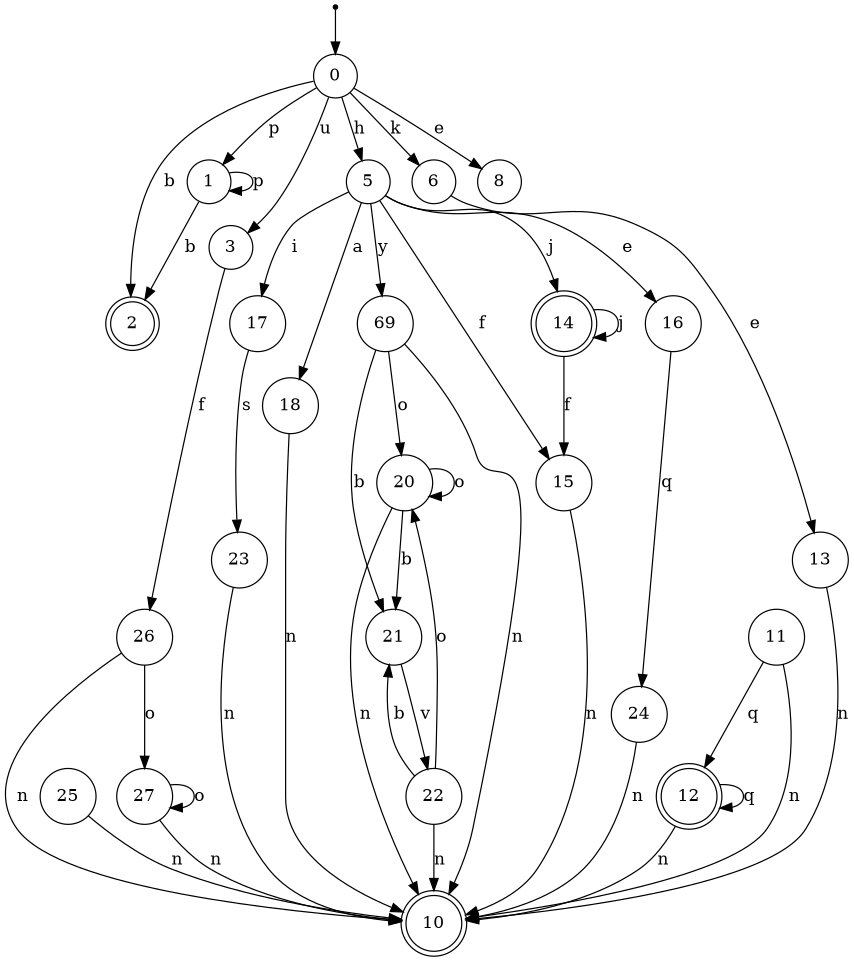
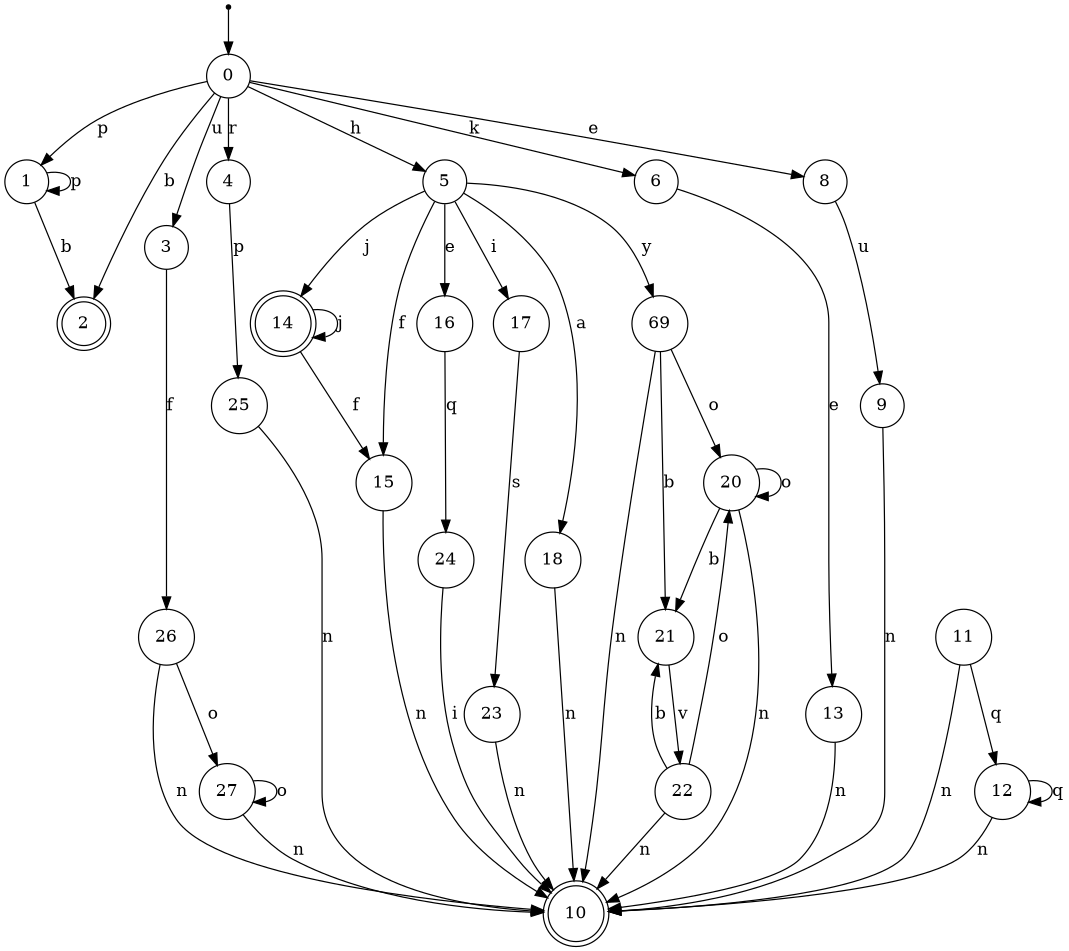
none -> (228, 182)
none -> (882, 406)
(638, 796) -> (455, 714)
(689, 796) -> (1003, 792)
